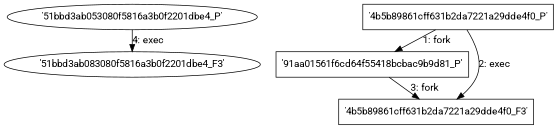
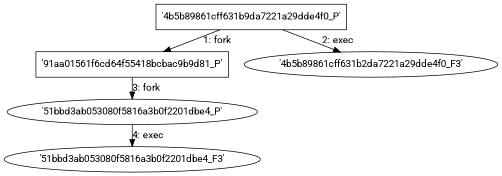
(458, 17) -> (251, 17)
(132, 64) -> (132, 159)
(401, 86) -> (132, 84)
(436, 112) -> (371, 64)
